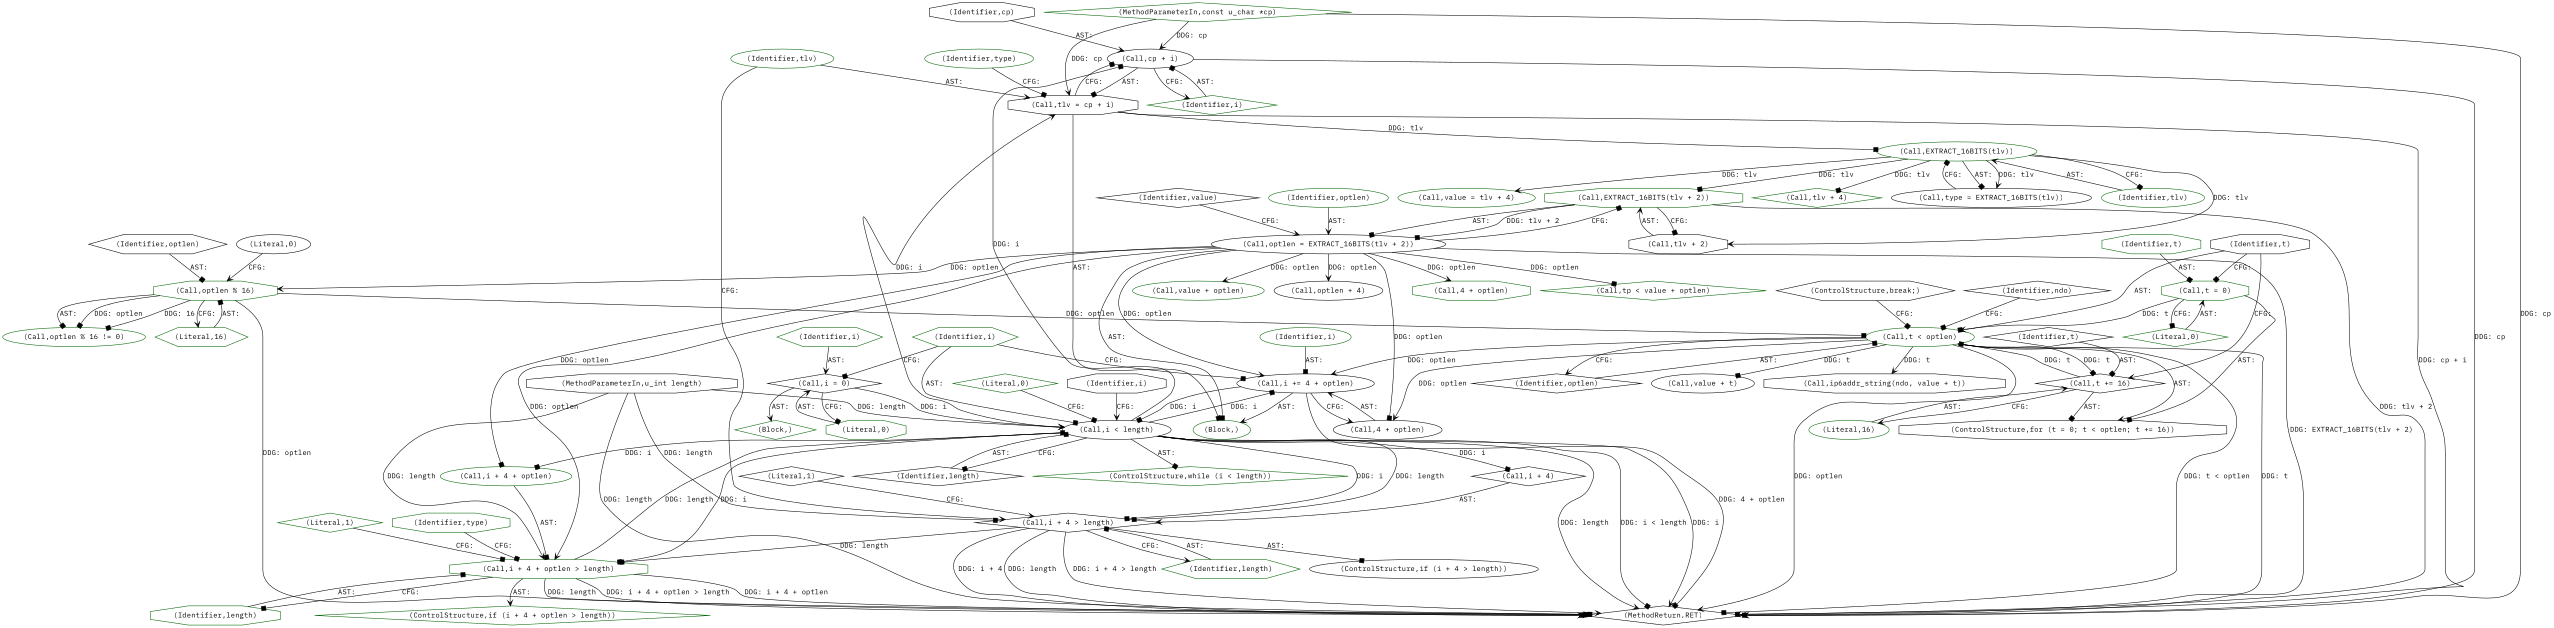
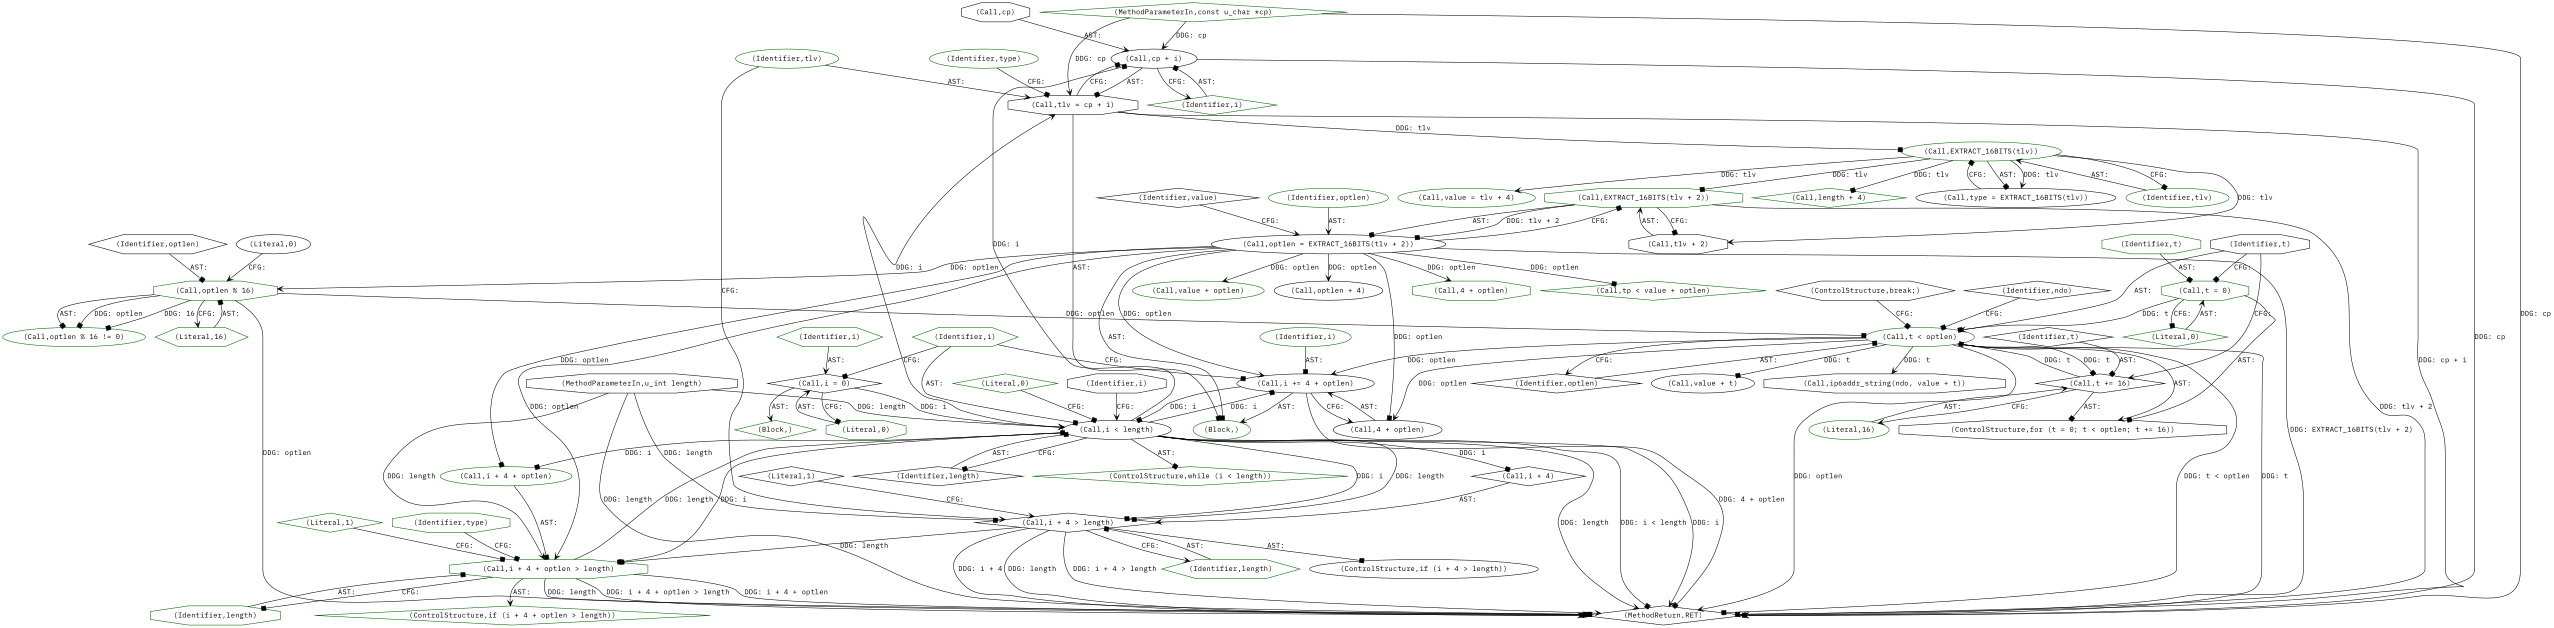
(982, 12) -> (996, 12)
(1817, 198) -> (1829, 198)
